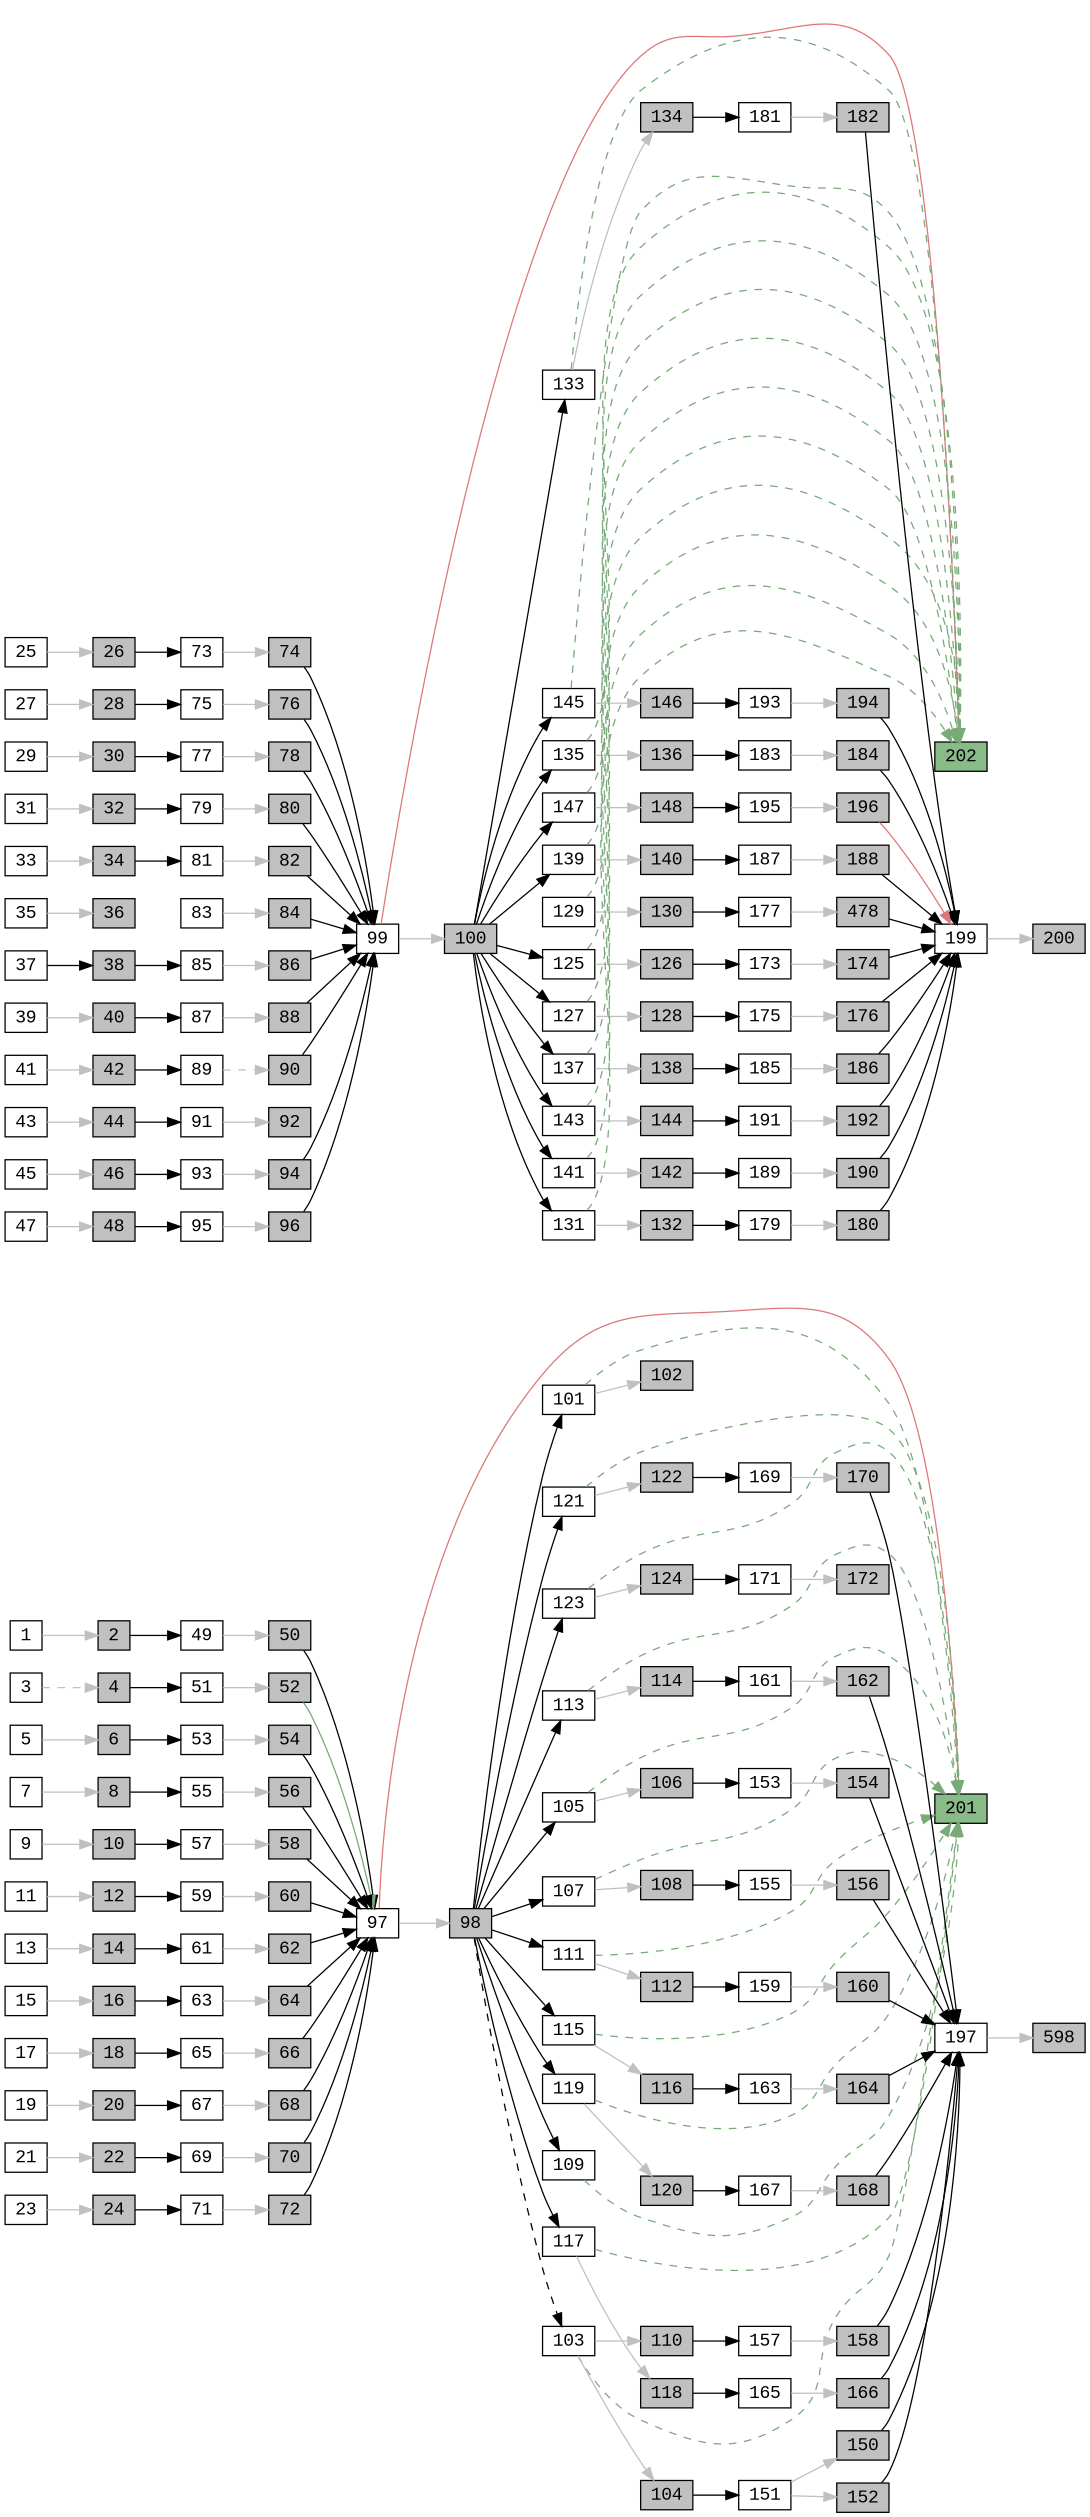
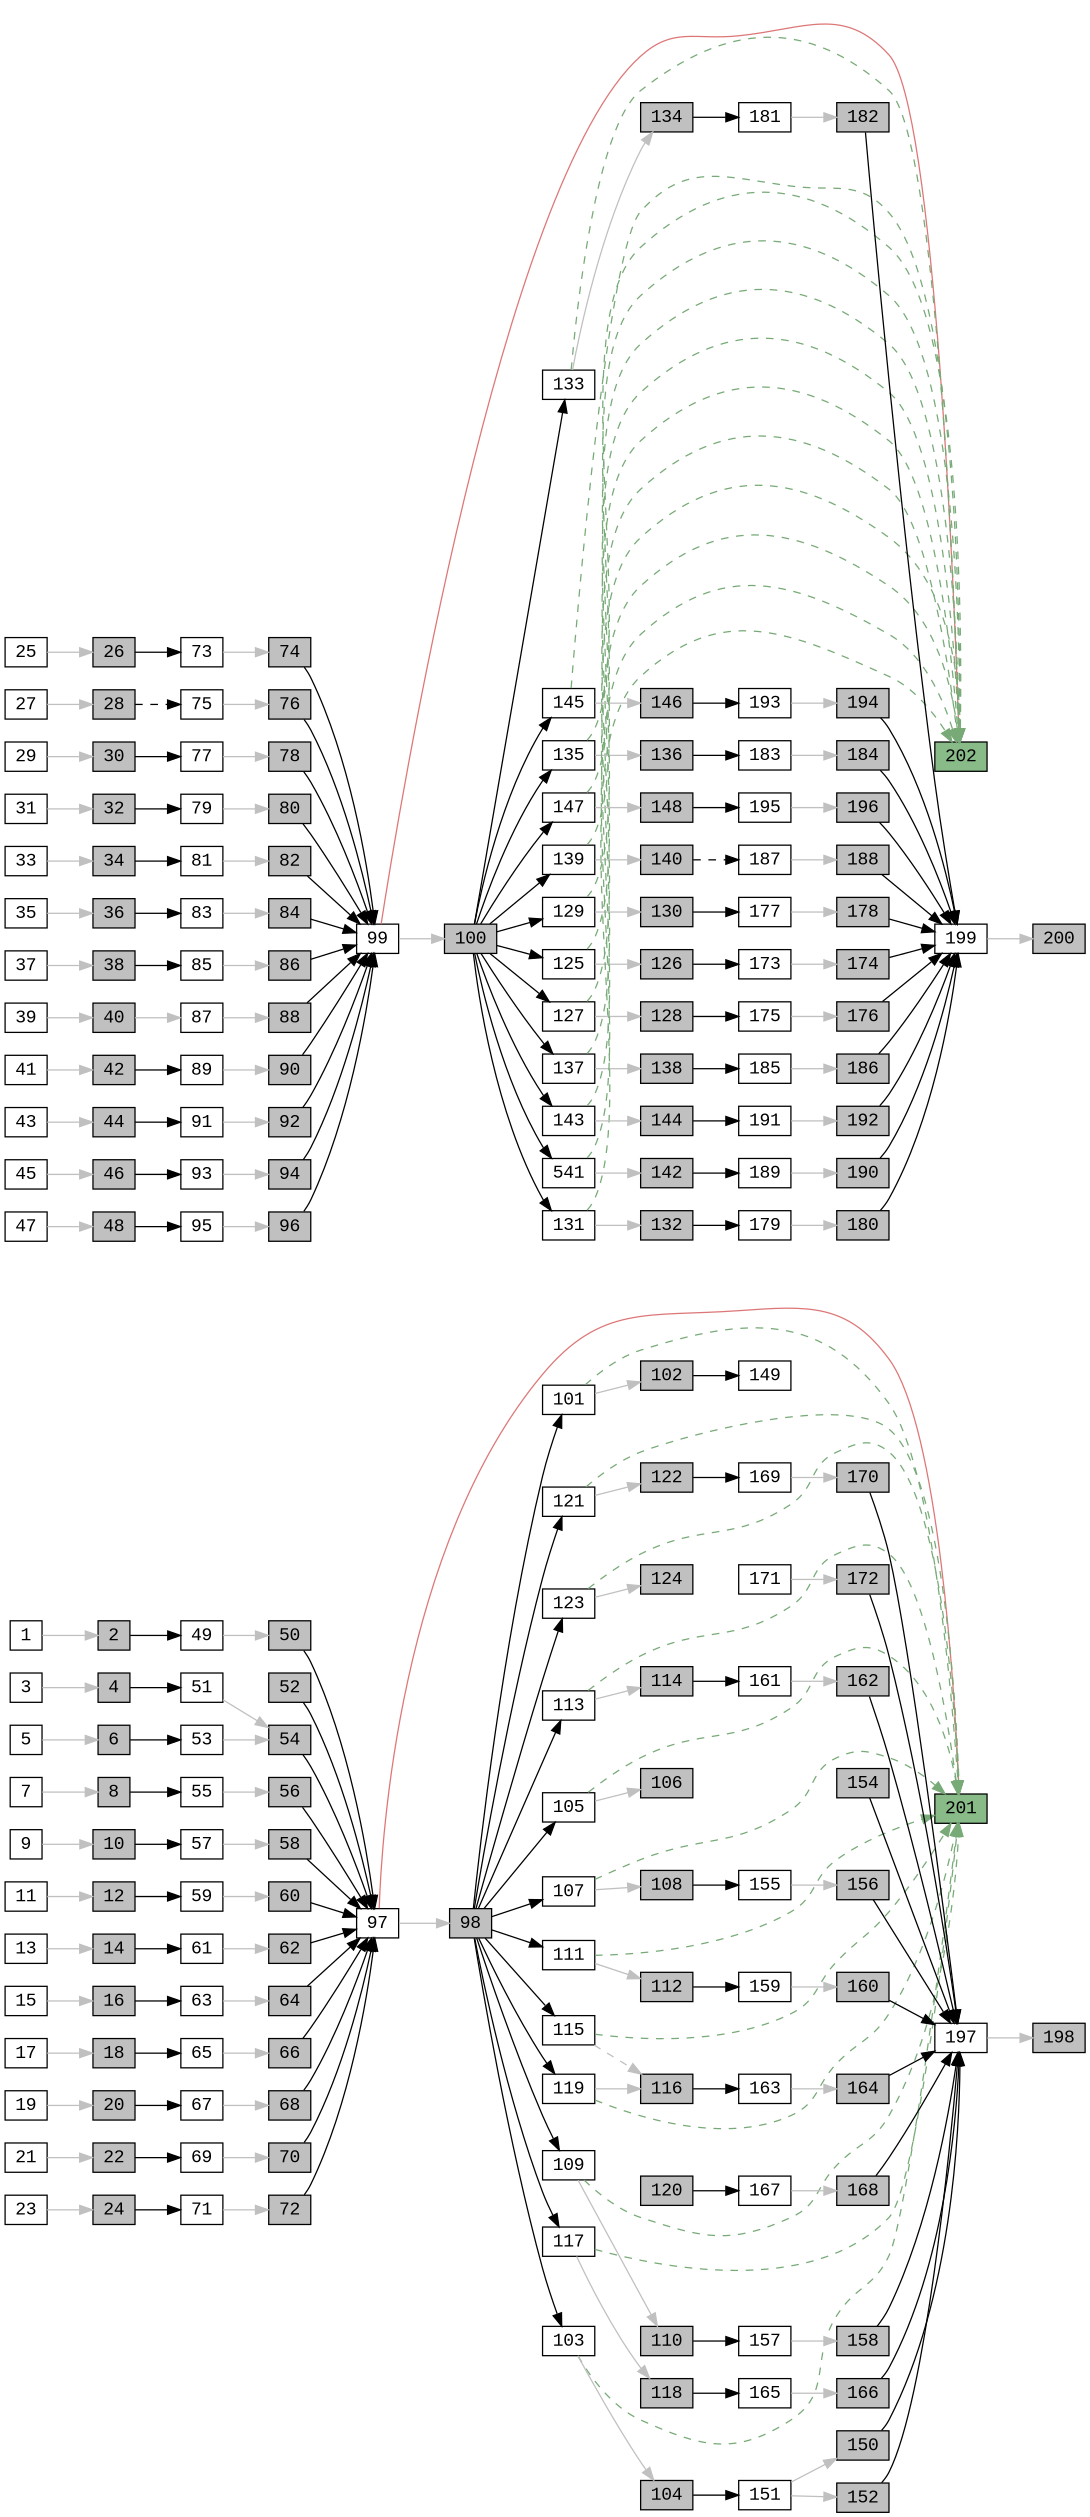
(151, 704) -> (151, 704)
(709, 860) -> (709, 860)
(914, 866) -> (914, 866)
(863, 912) -> (863, 912)
none -> (151, 913)
none -> (513, 927)
(63, 966) -> (63, 966)
(151, 1018) -> (151, 1018)
none -> (339, 1038)
(239, 1070) -> (239, 1070)
(569, 1173) -> (569, 1173)
none -> (765, 1376)
(709, 1579) -> none
(64, 1688) -> (64, 1688)
(239, 1688) -> (240, 1710)
(765, 1783) -> none
(344, 1796) -> (344, 1796)
none -> (921, 1801)
(1059, 2038) -> (1059, 2038)
(612, 2056) -> (612, 2056)
(509, 2128) -> (509, 2128)
(613, 2135) -> (611, 2089)
(611, 2341) -> (613, 2244)
